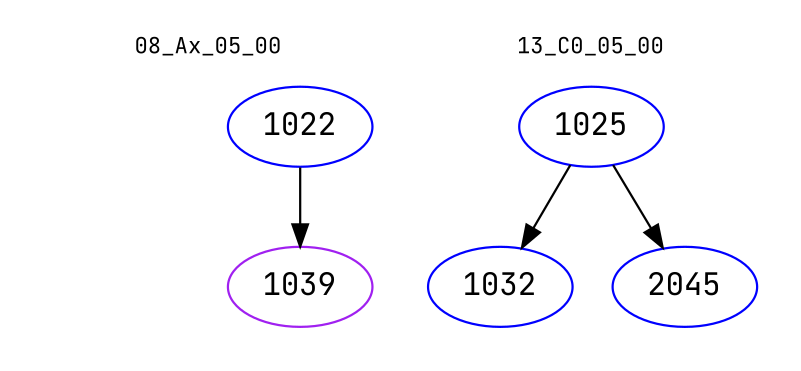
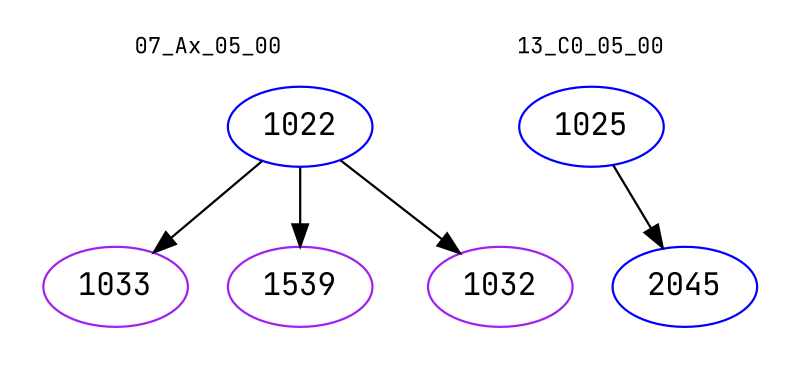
(209, 48) -> (209, 48)
(552, 197) -> (376, 188)
none -> (116, 287)
(300, 287) -> (300, 287)
(500, 287) -> (500, 287)
